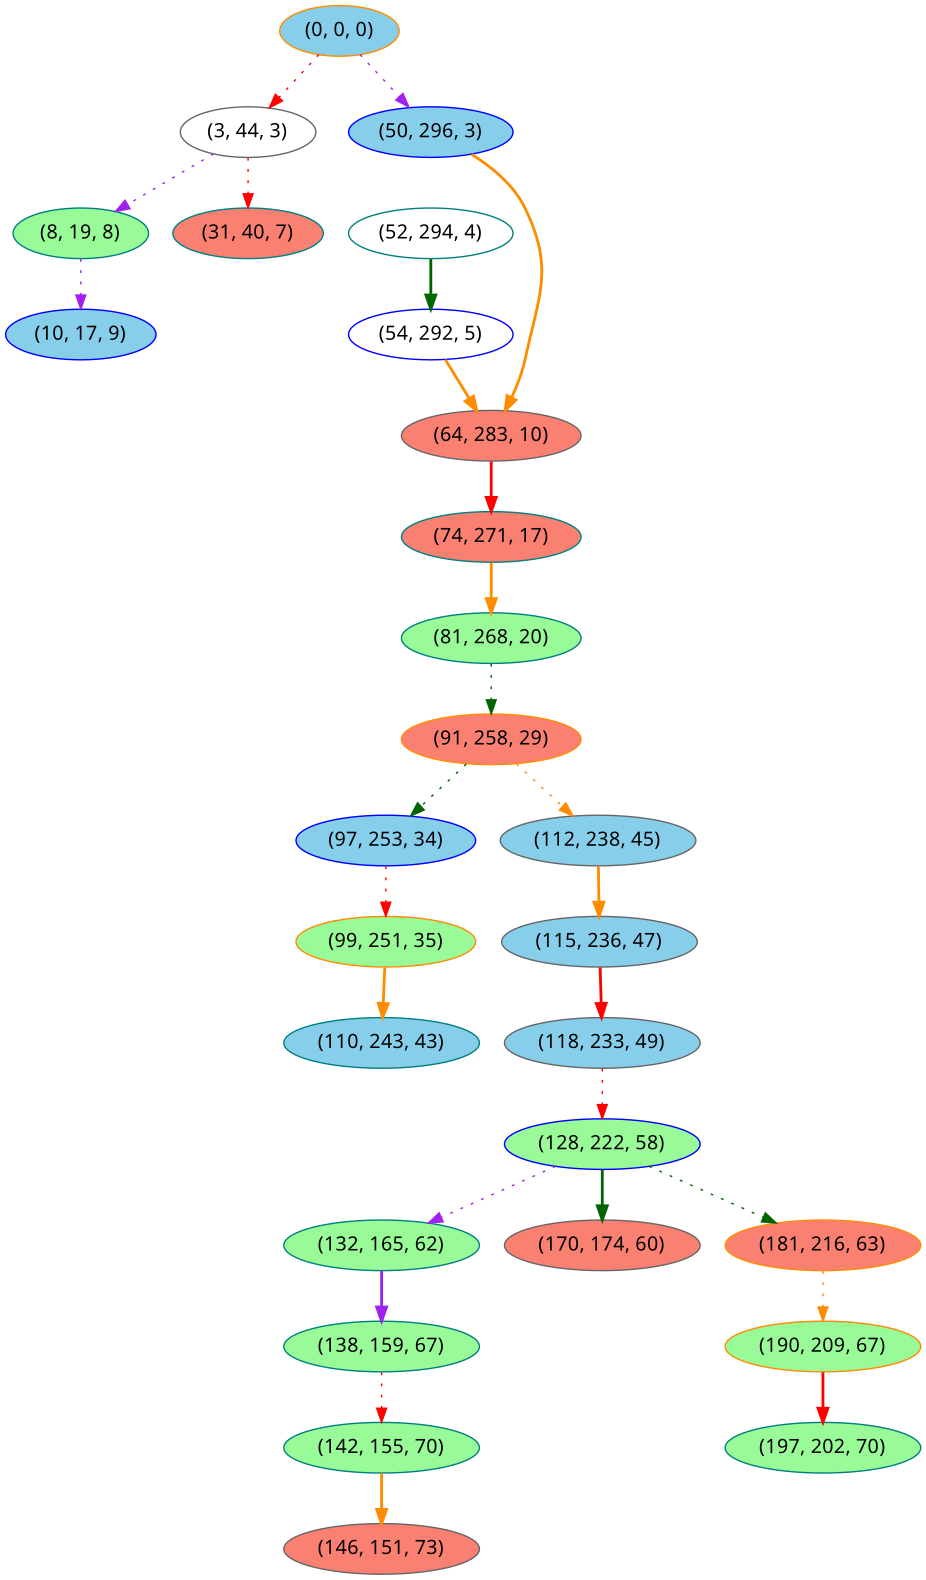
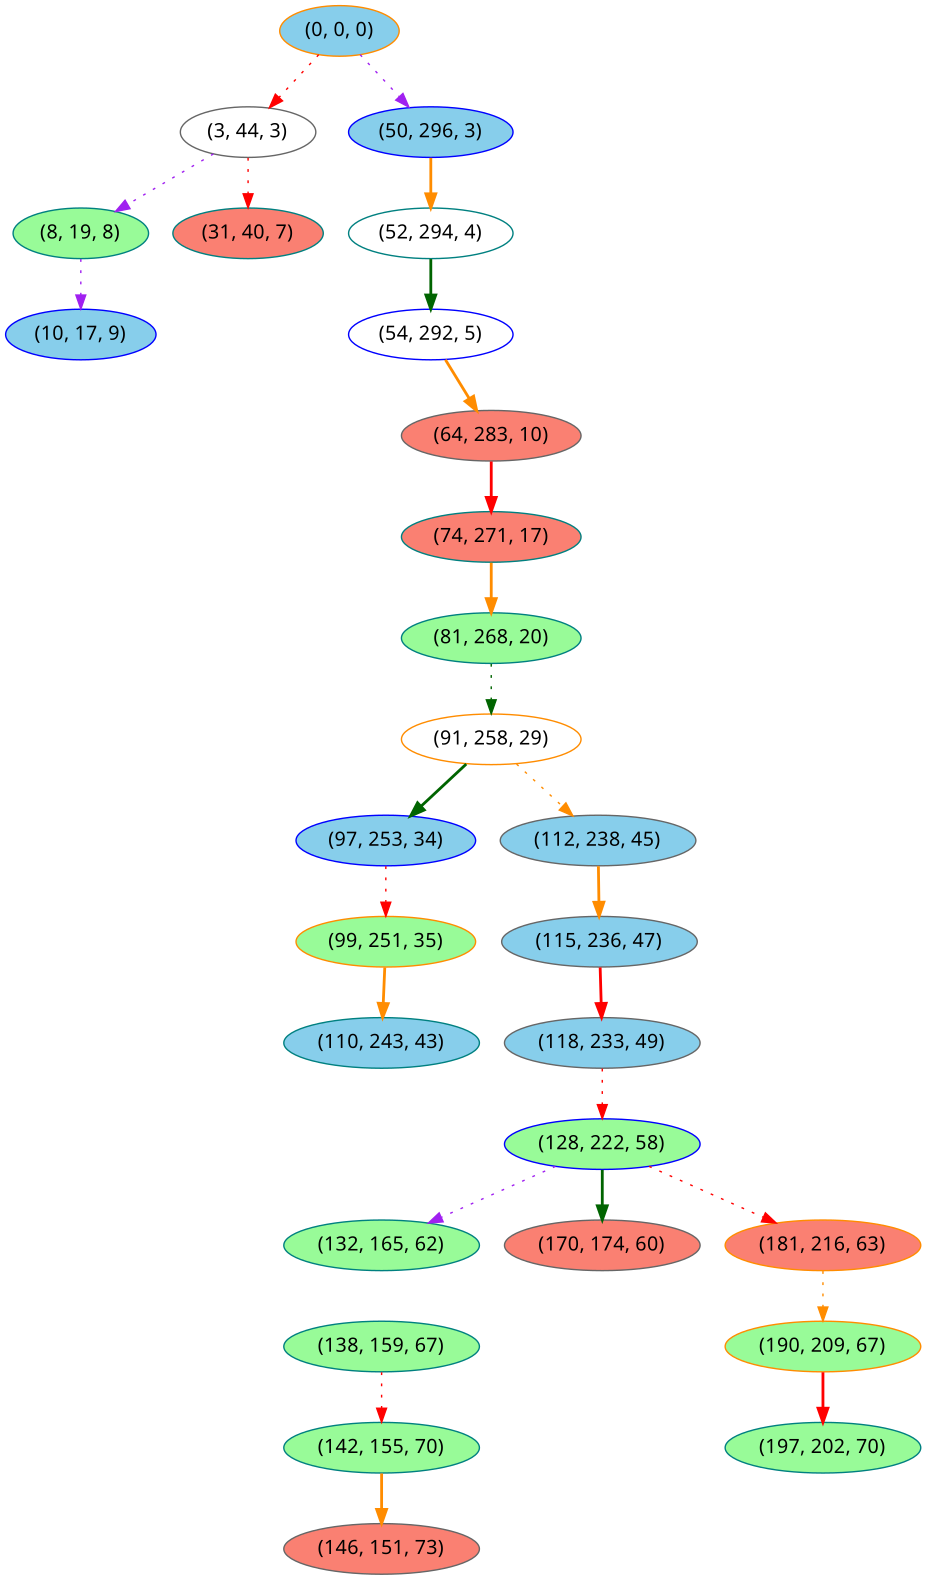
(542, 265) -> (431, 176)
(491, 739) -> (491, 739)
(444, 785) -> (444, 785)
(706, 1192) -> (706, 1192)
(382, 1289) -> none
